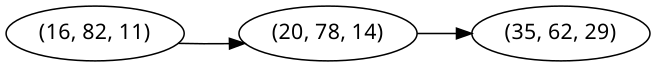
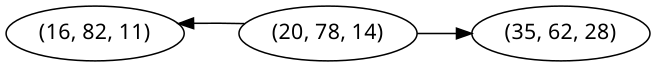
(561, 33) -> (561, 33)
(204, 44) -> (219, 23)
